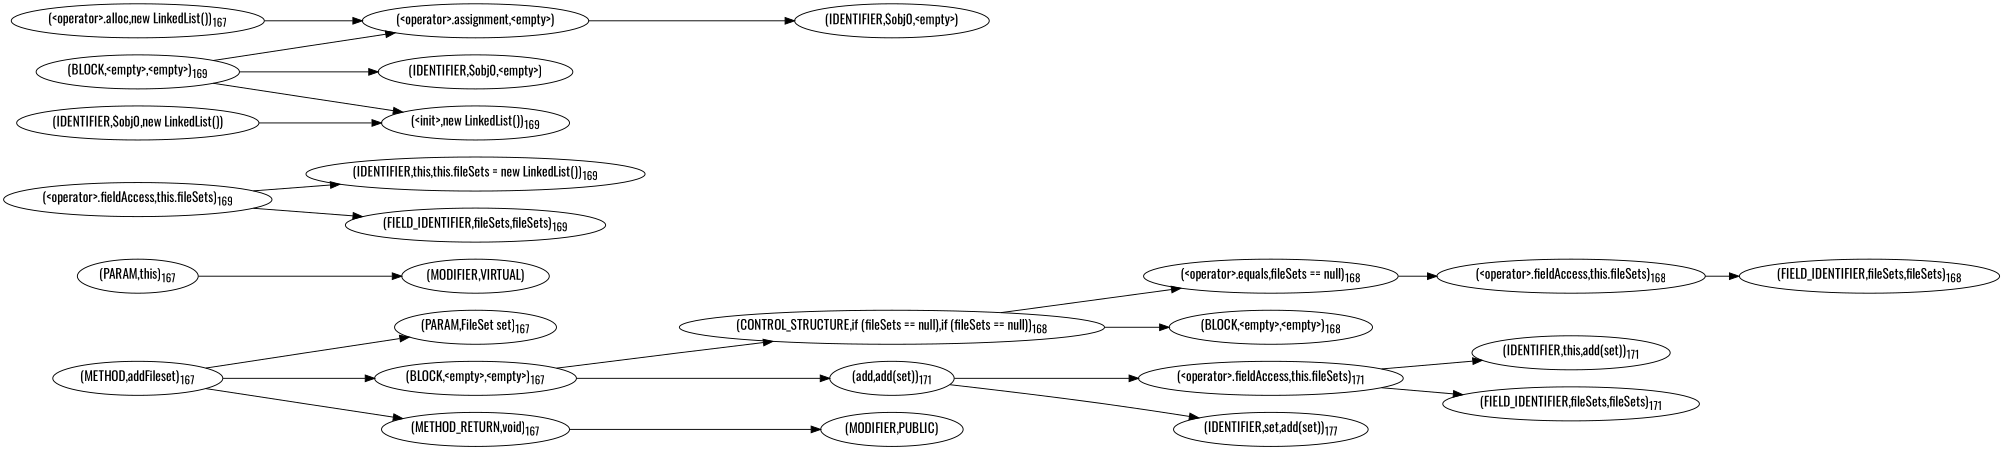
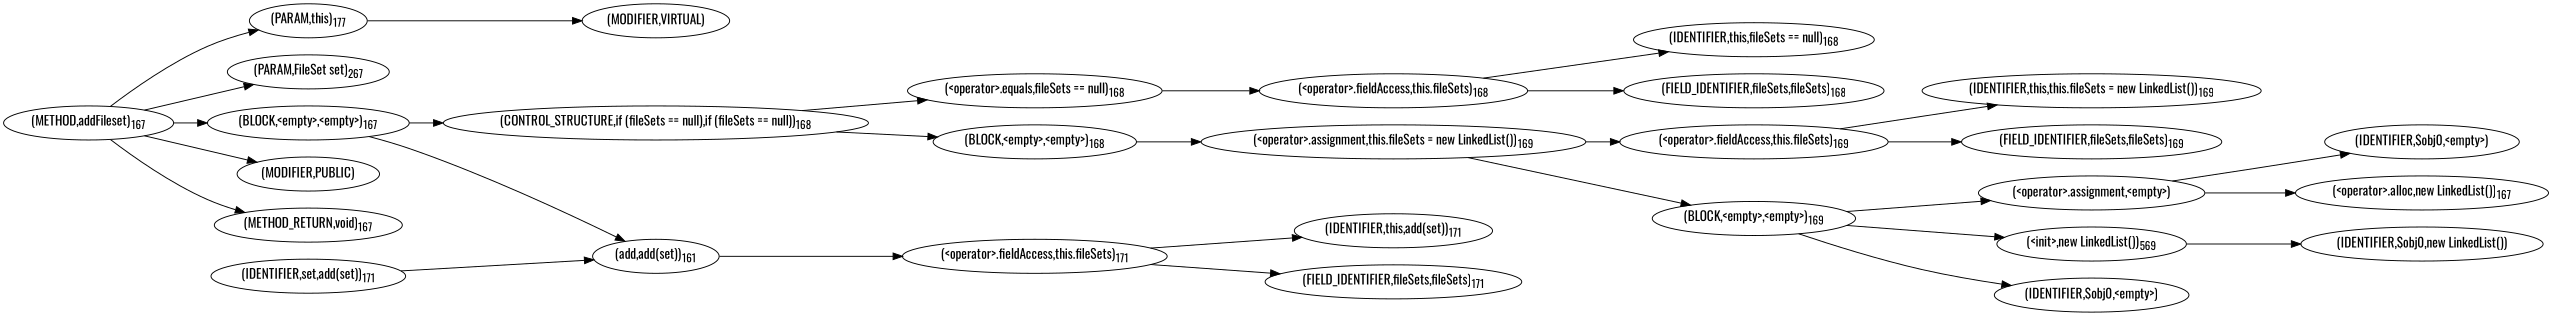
(309, 21) -> (2245, 193)
none -> (1754, 40)
none -> (176, 62)
(532, 122) -> (2148, 243)
(315, 123) -> (2239, 244)
none -> (1393, 142)
(169, 275) -> (340, 19)
(523, 326) -> (356, 70)
(926, 377) -> (689, 255)
(1070, 399) -> (493, 266)
(1331, 428) -> (369, 275)
(690, 429) -> (196, 148)
